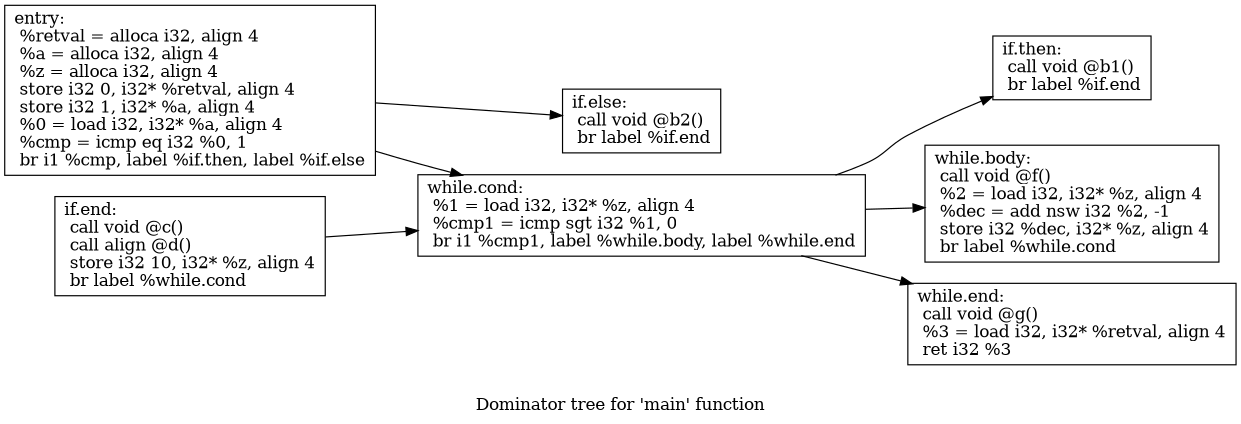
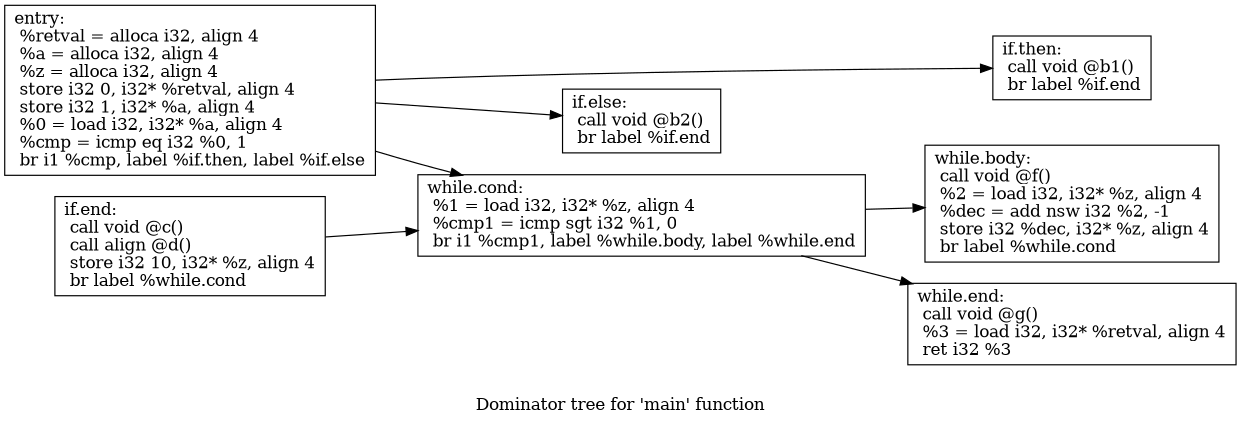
(907, 136) -> (678, 72)
